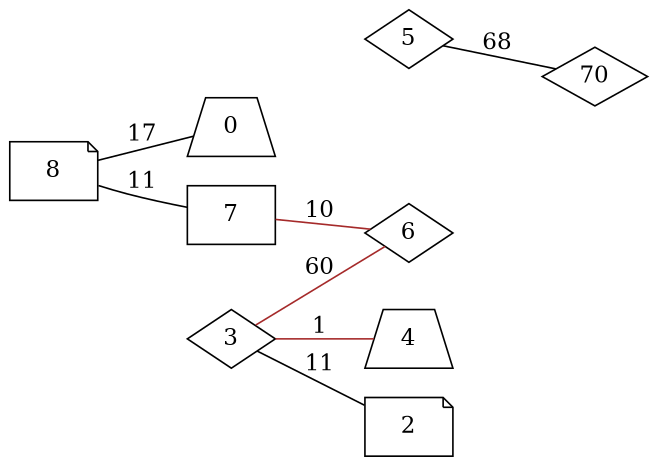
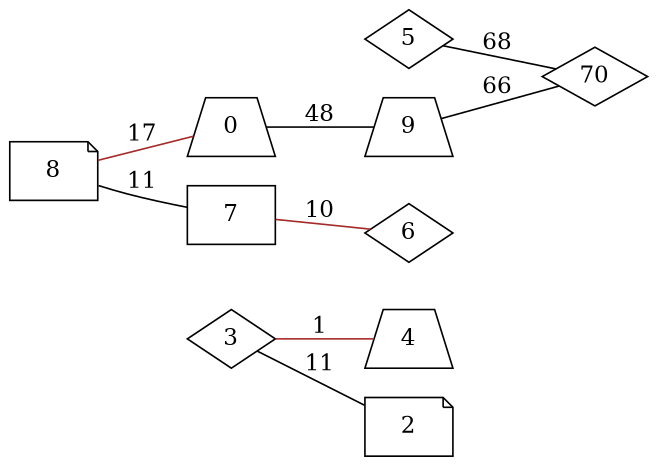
none -> (409, 127)
(146, 148) -> (146, 148)
(320, 286) -> none
